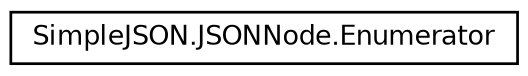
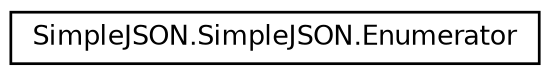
(264, 38) -> (275, 38)
